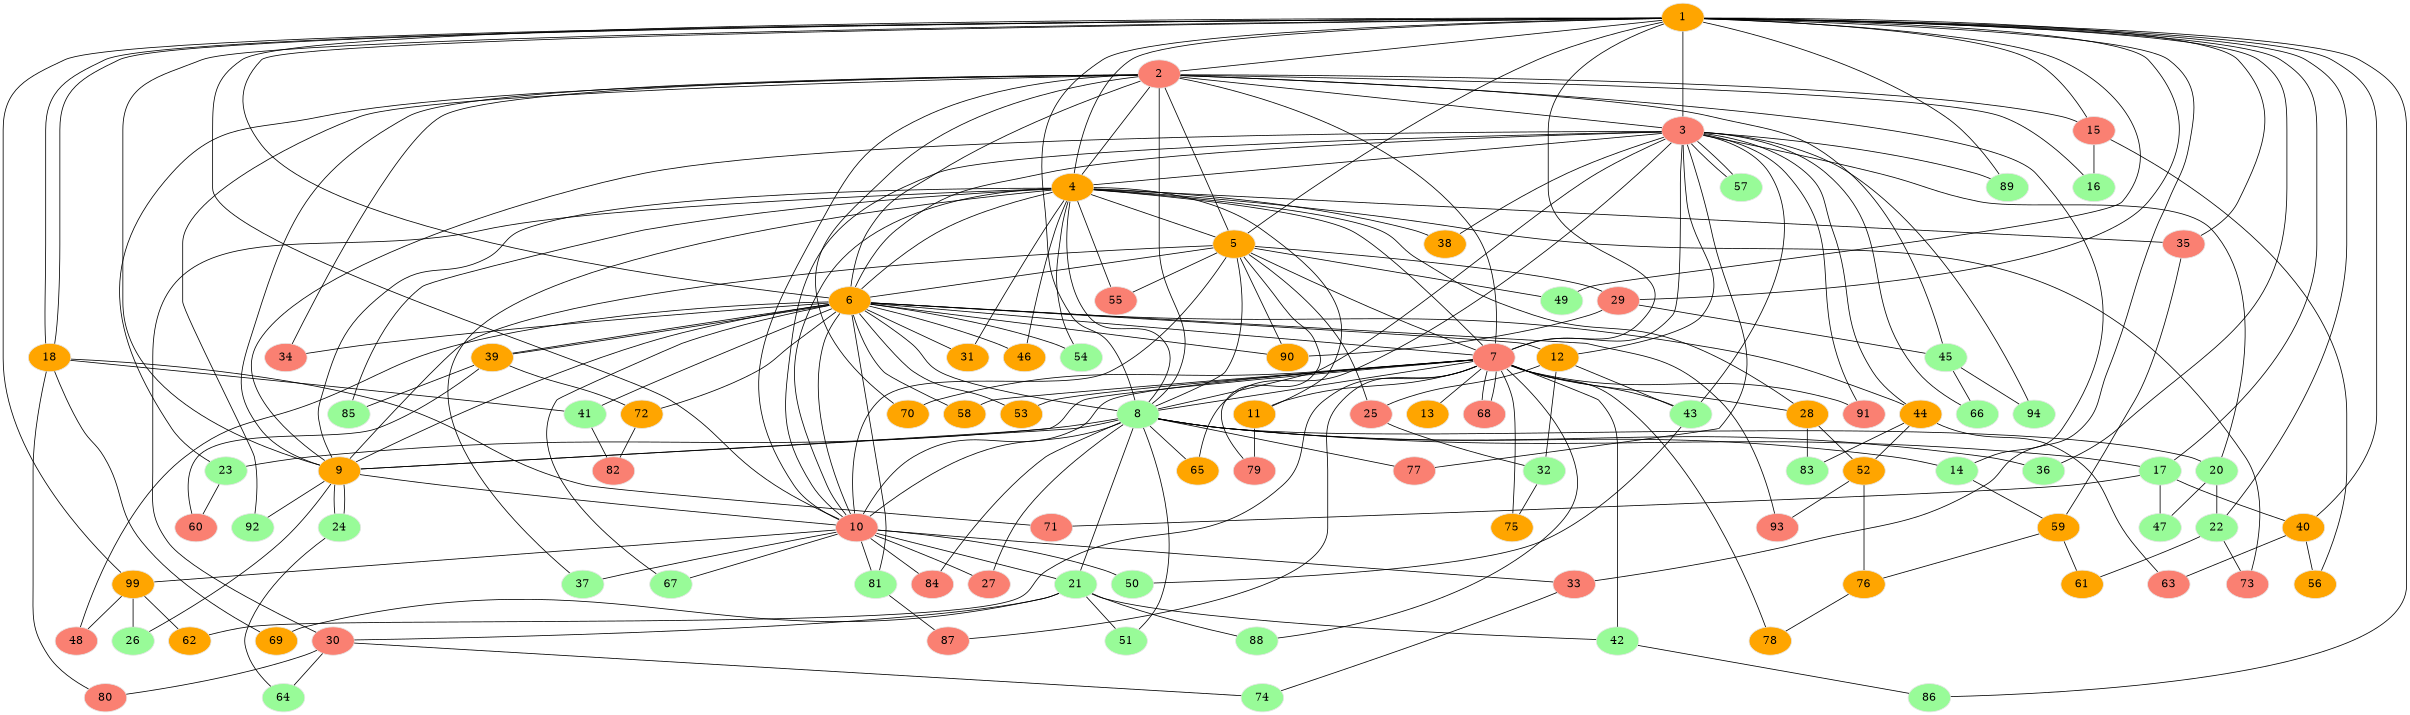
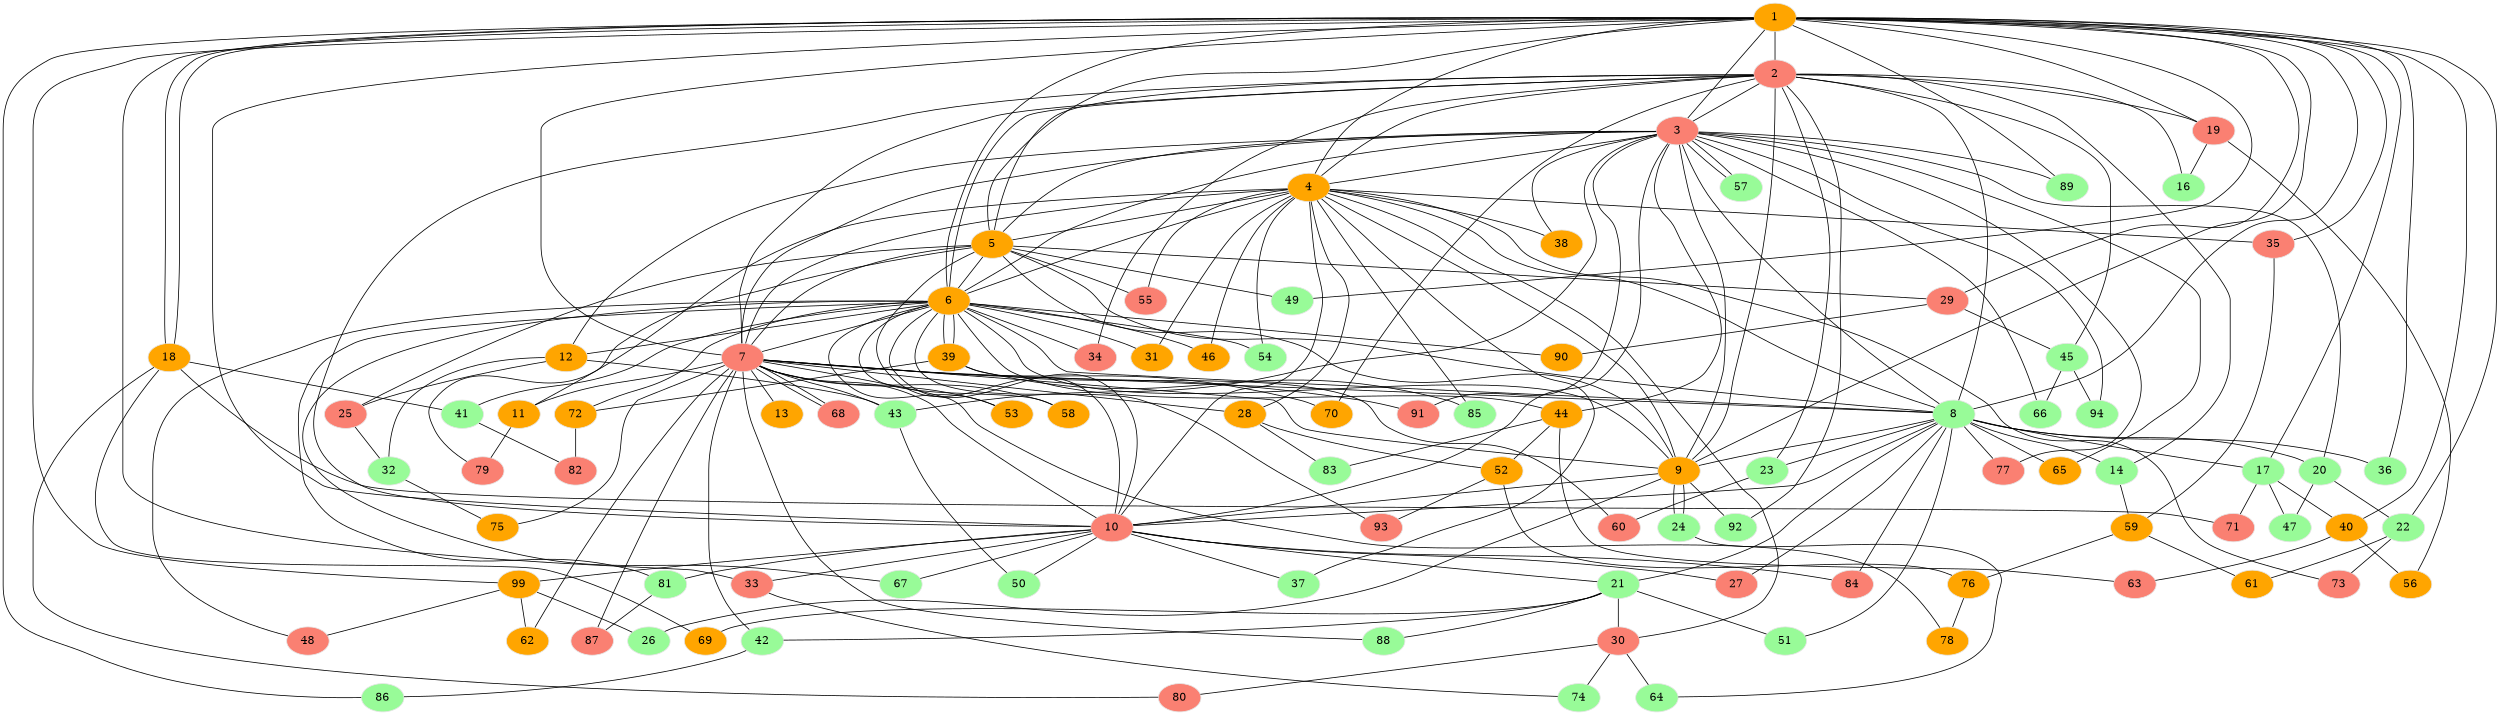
(2094, 131) -> (2214, 131)
(1261, 301) -> (1318, 140)
